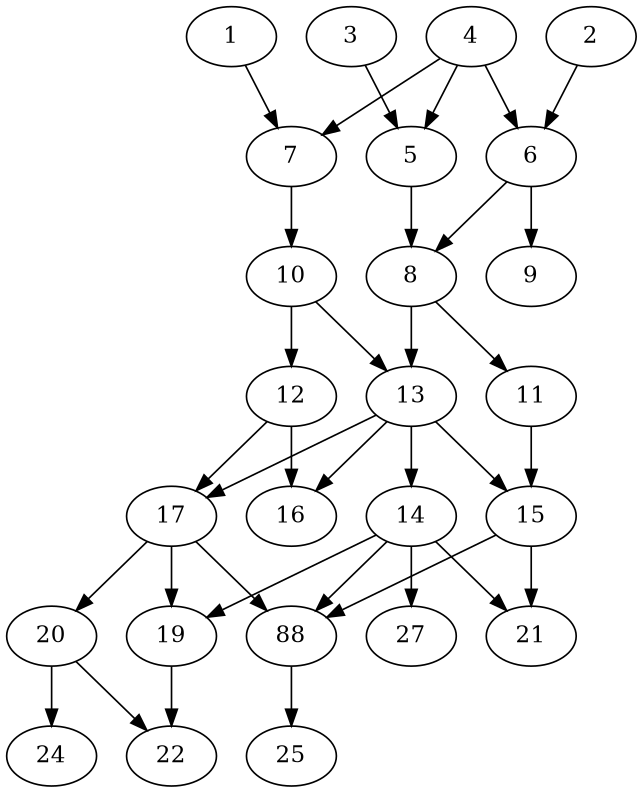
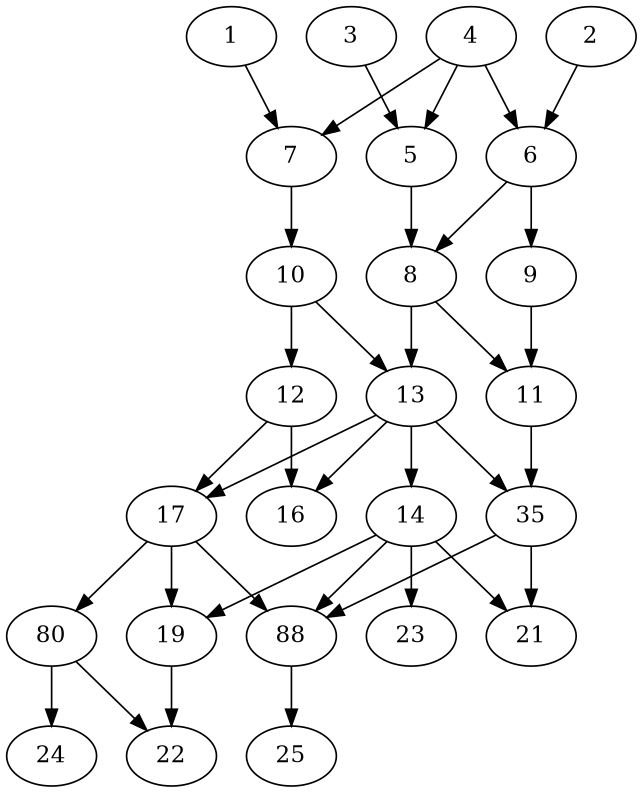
none -> (531, 328)
(531, 516) -> (531, 516)
(52, 636) -> (52, 636)
(411, 636) -> (411, 636)
